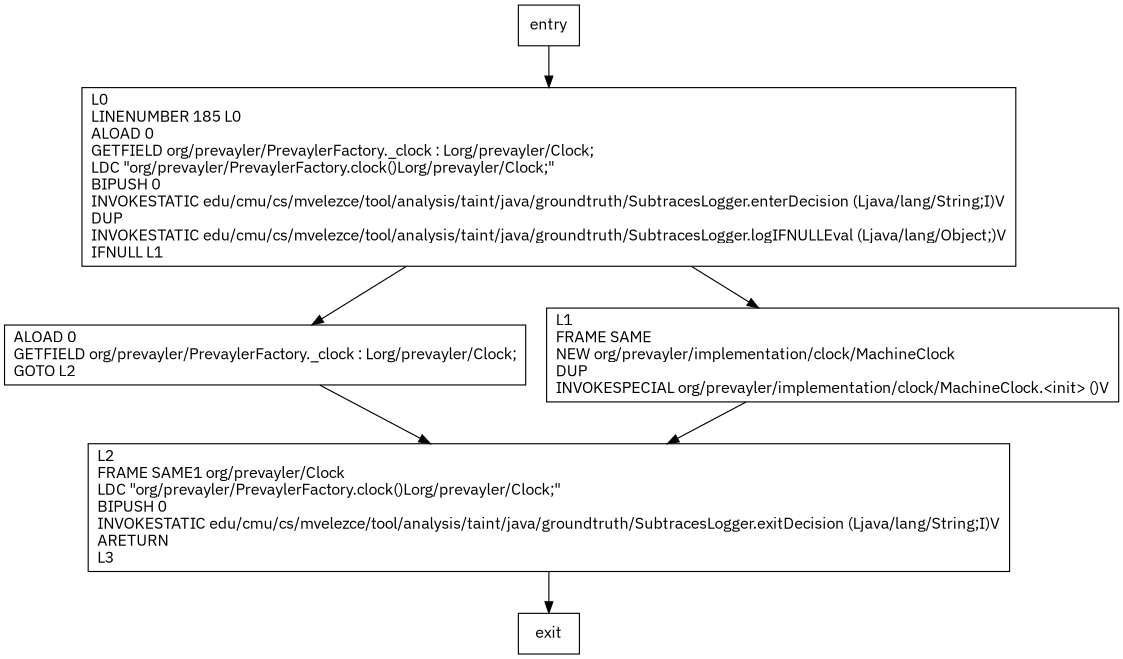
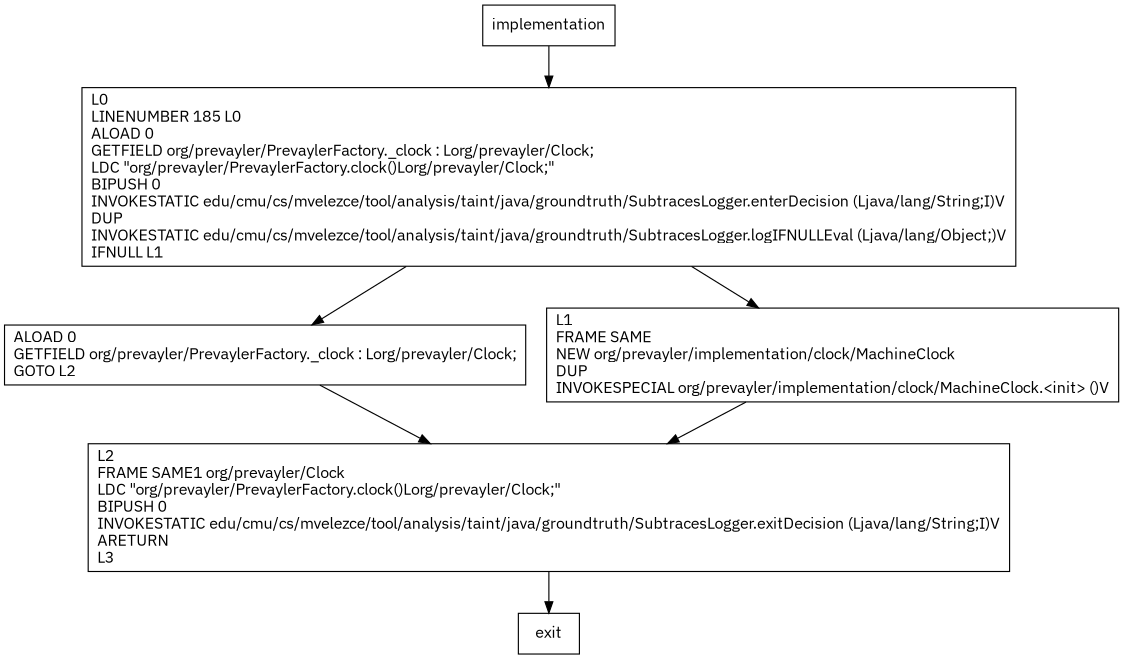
(549, 25) -> (549, 25)
